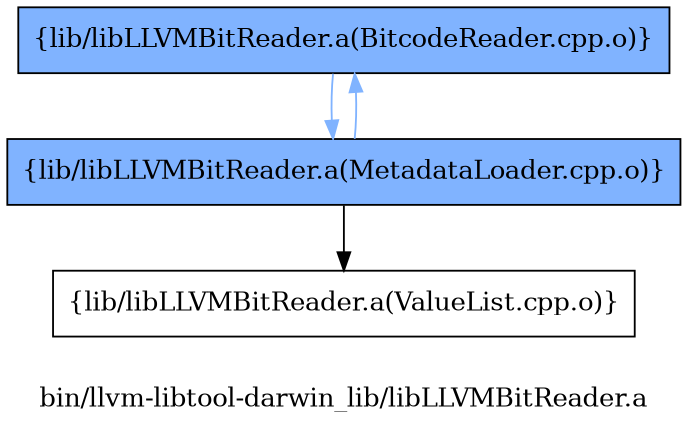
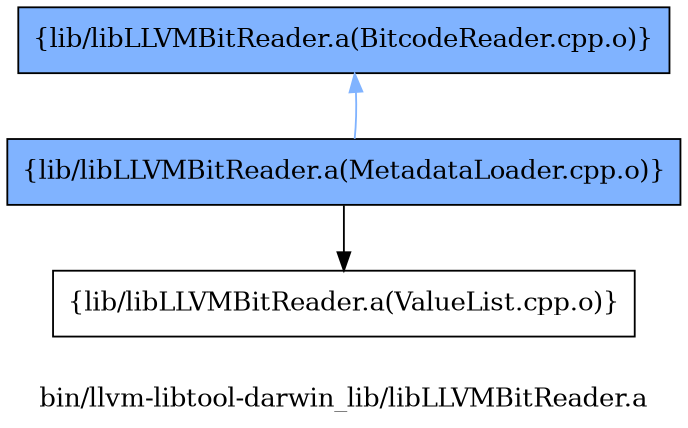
(332, 97) -> none
